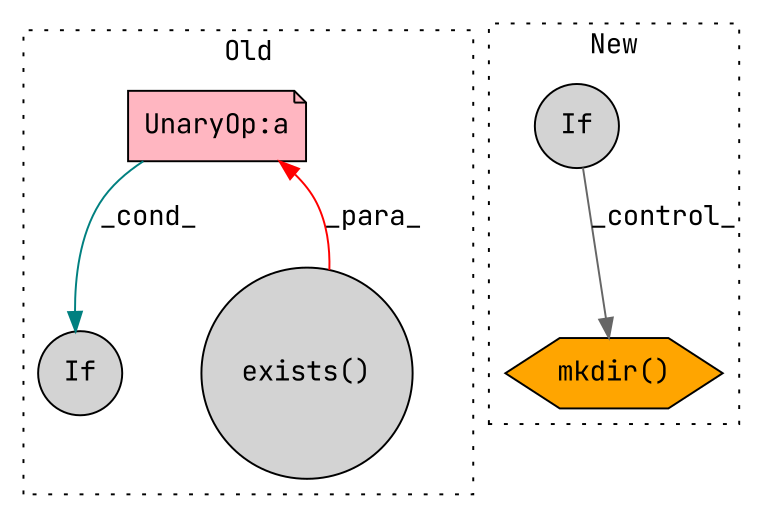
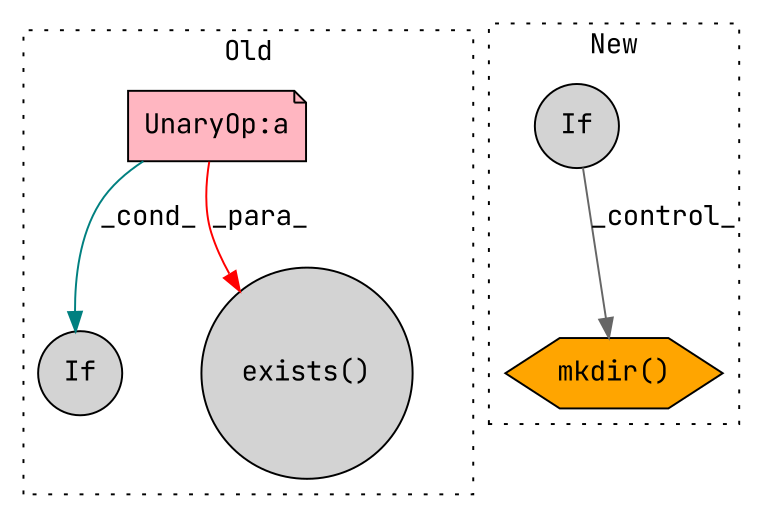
(323, 218) -> (208, 220)
